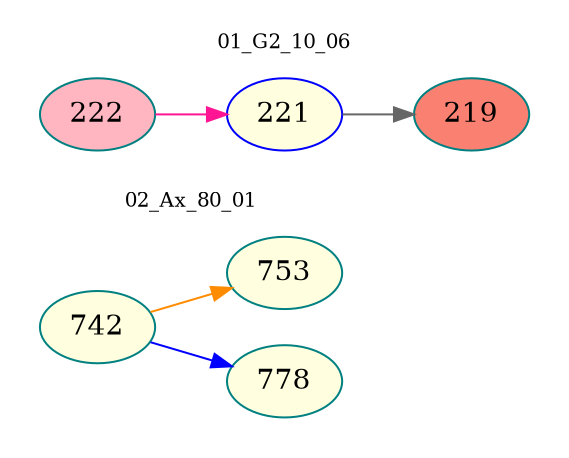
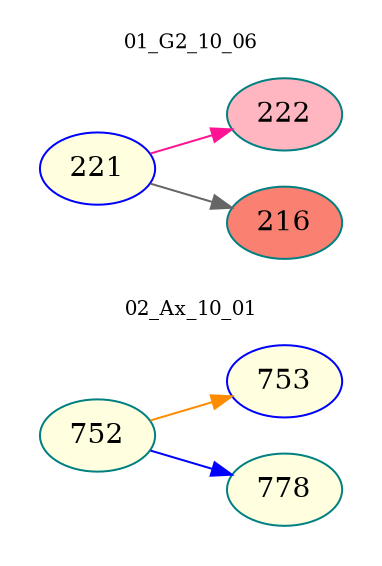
(181, 114) -> (181, 144)
(472, 114) -> (285, 223)
(191, 202) -> (191, 310)
(285, 273) -> (285, 381)
(98, 327) -> (98, 436)
